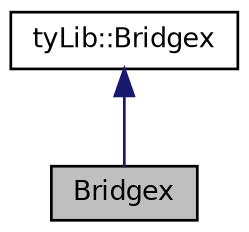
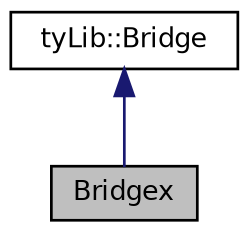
(124, 41) -> (124, 41)
